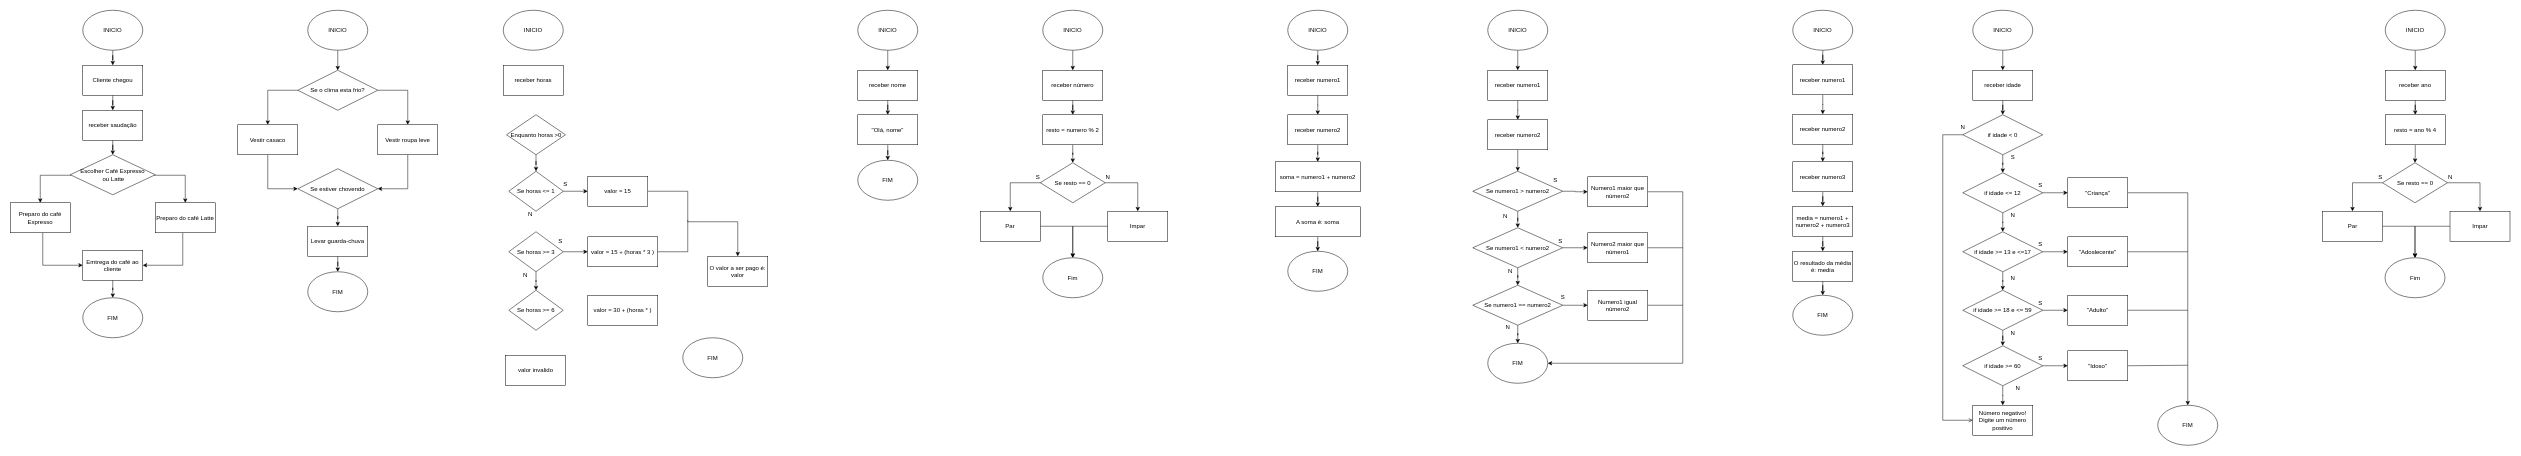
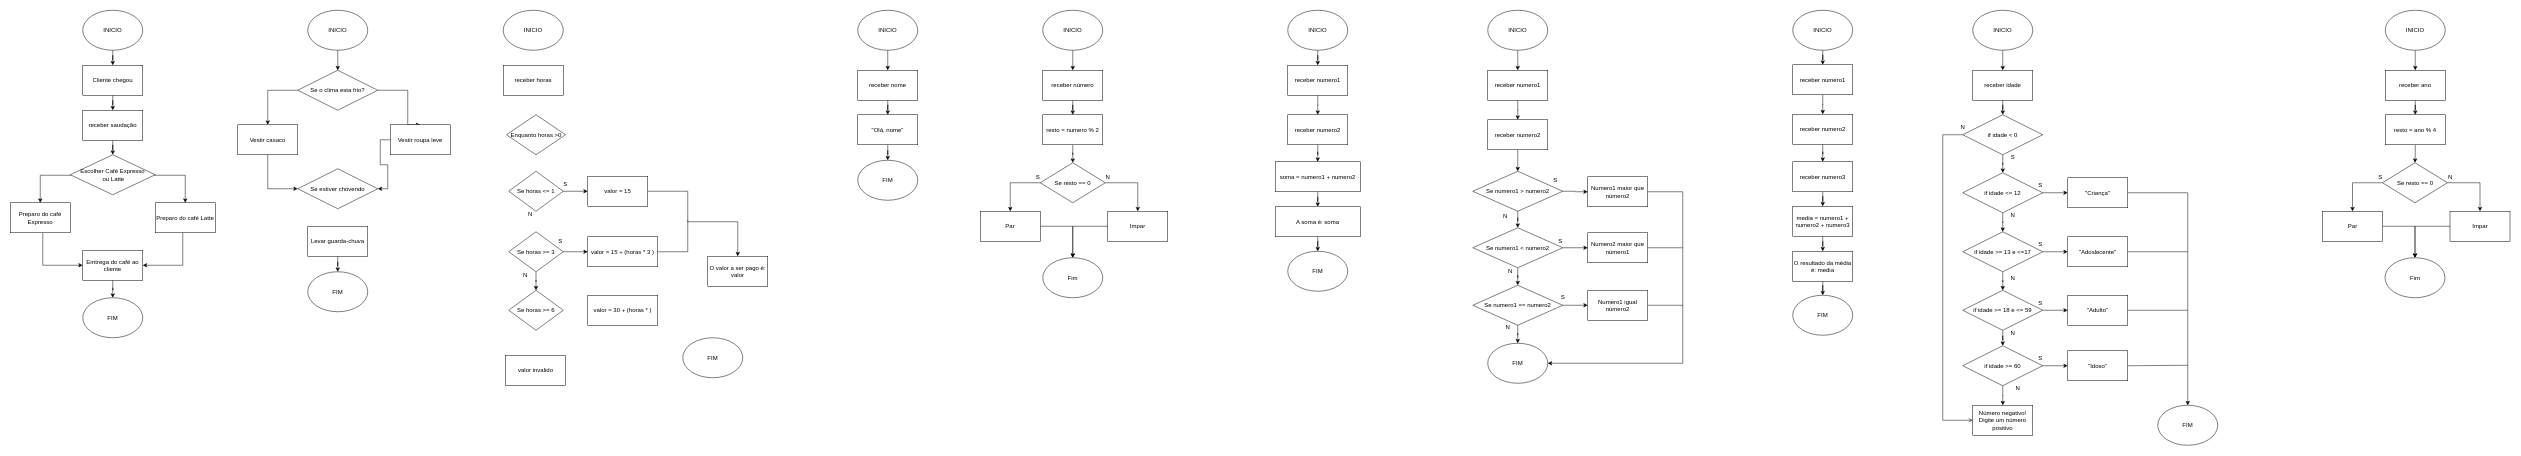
(408, 140) -> (420, 140)
(536, 164) -> none
(338, 218) -> none
